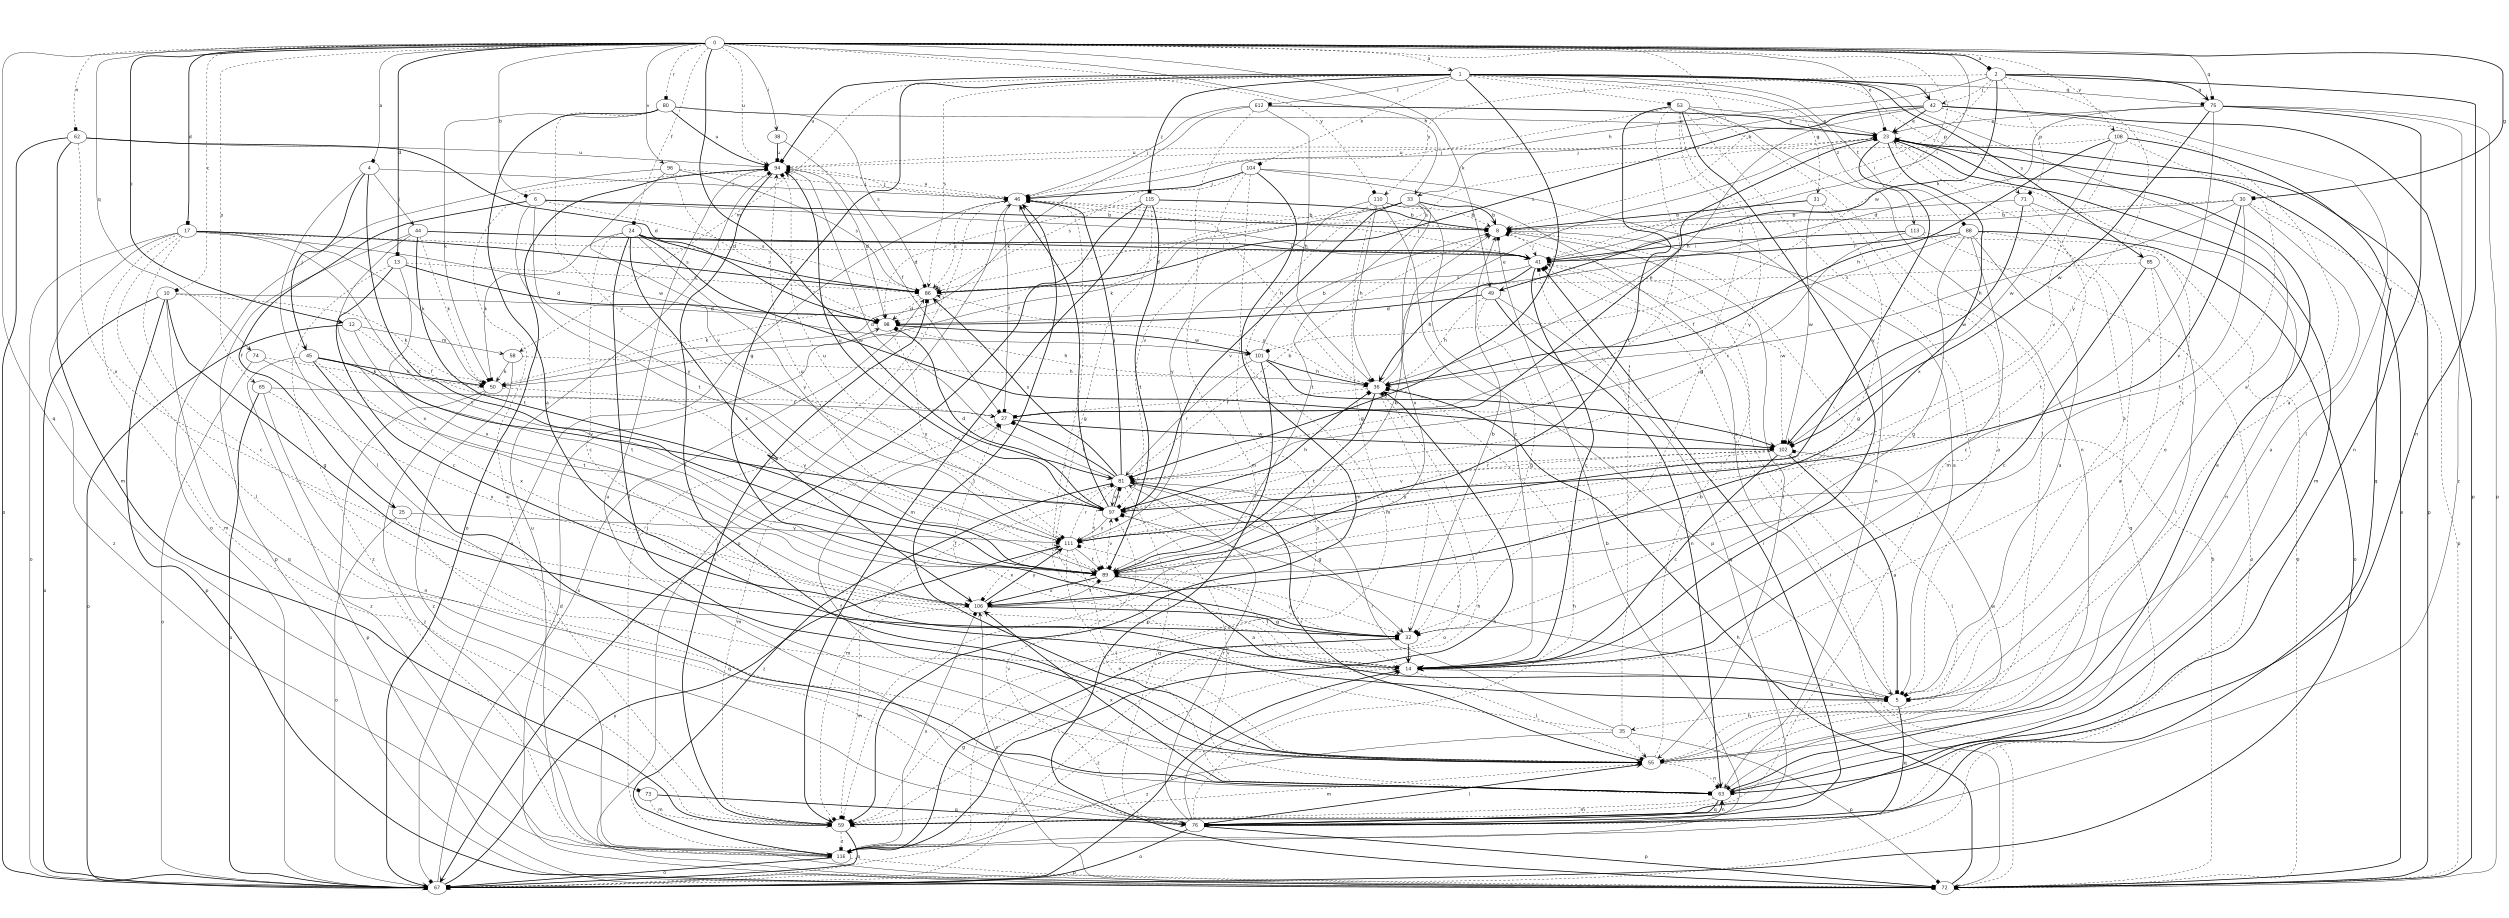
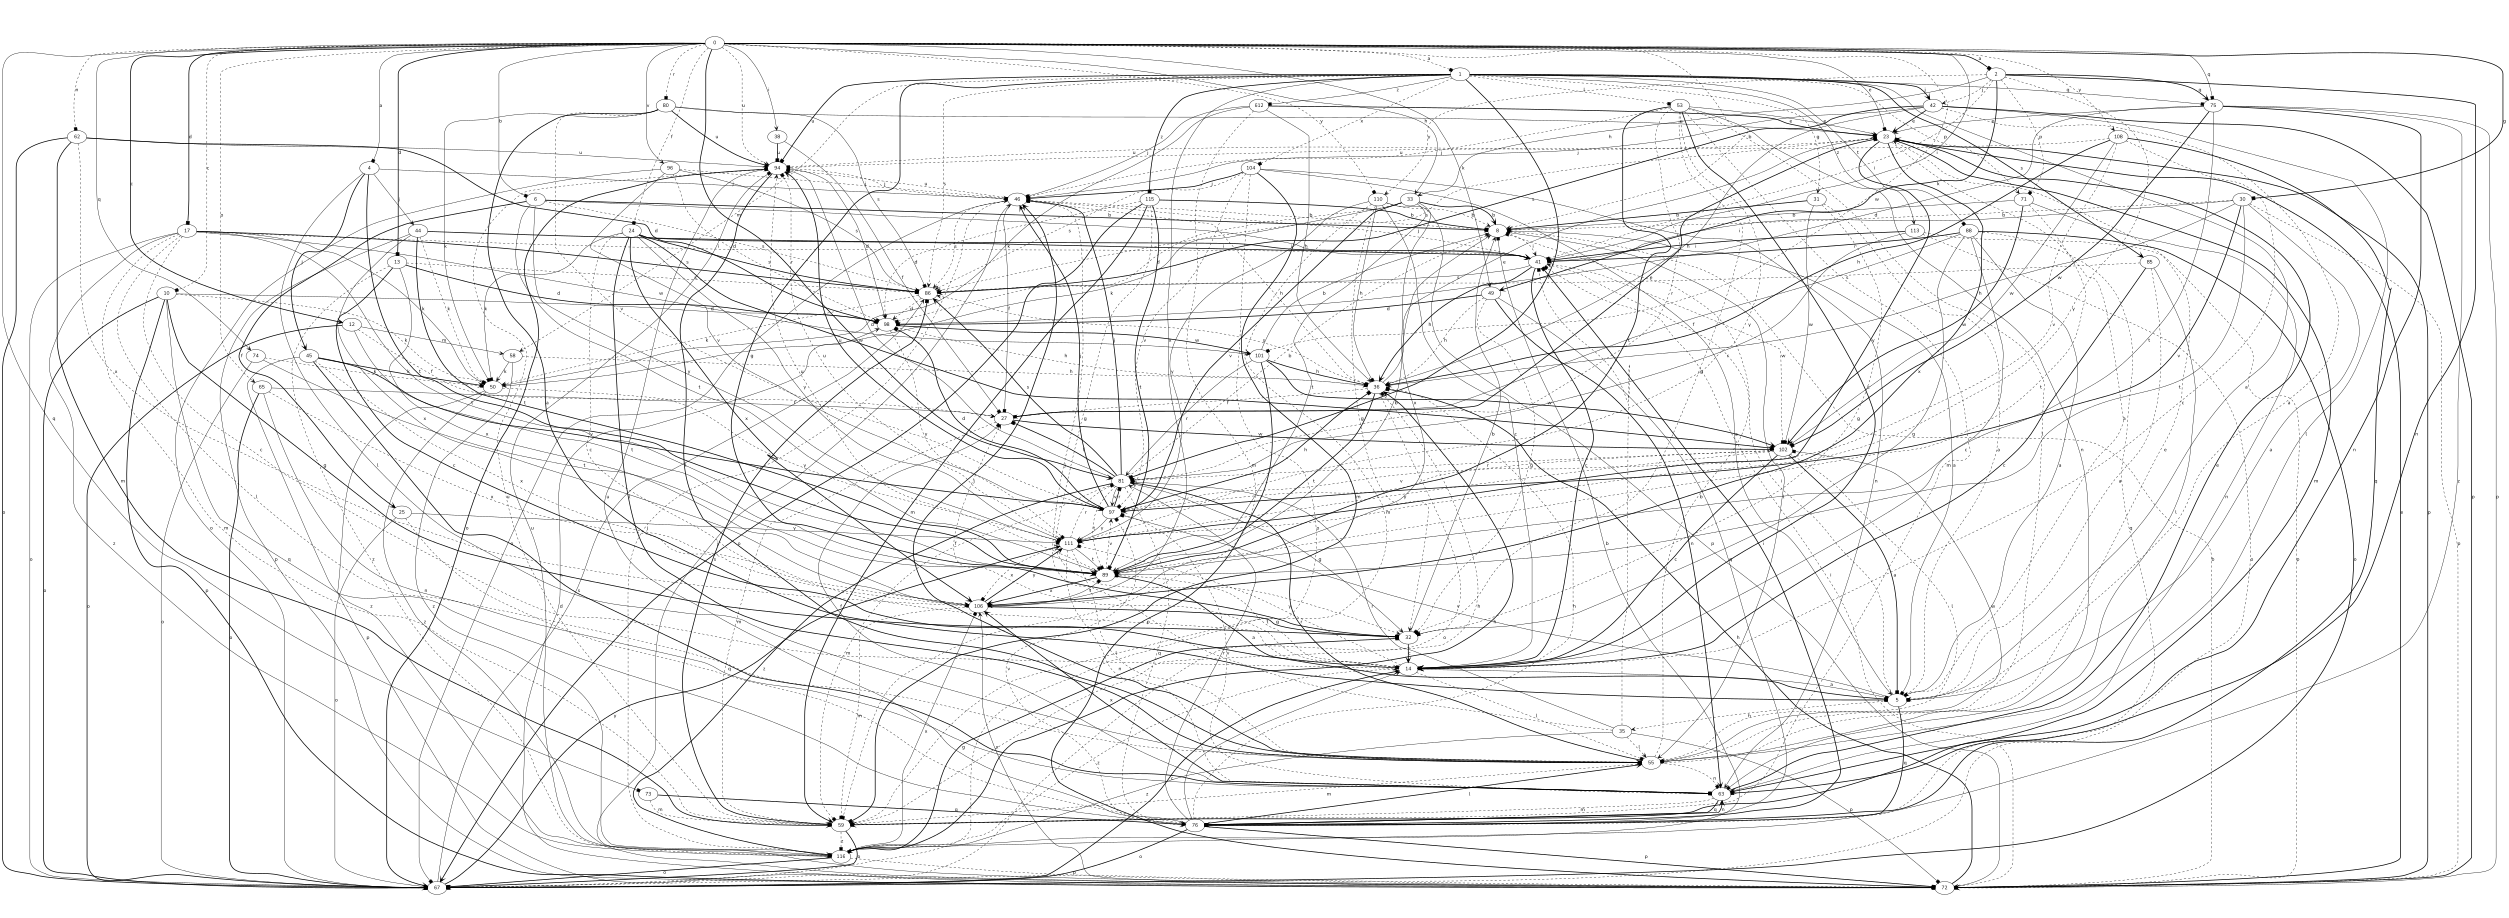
(1088, 45) -> (1088, 45)
none -> (1170, 277)
